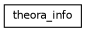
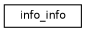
(43, 16) -> (43, 16)
